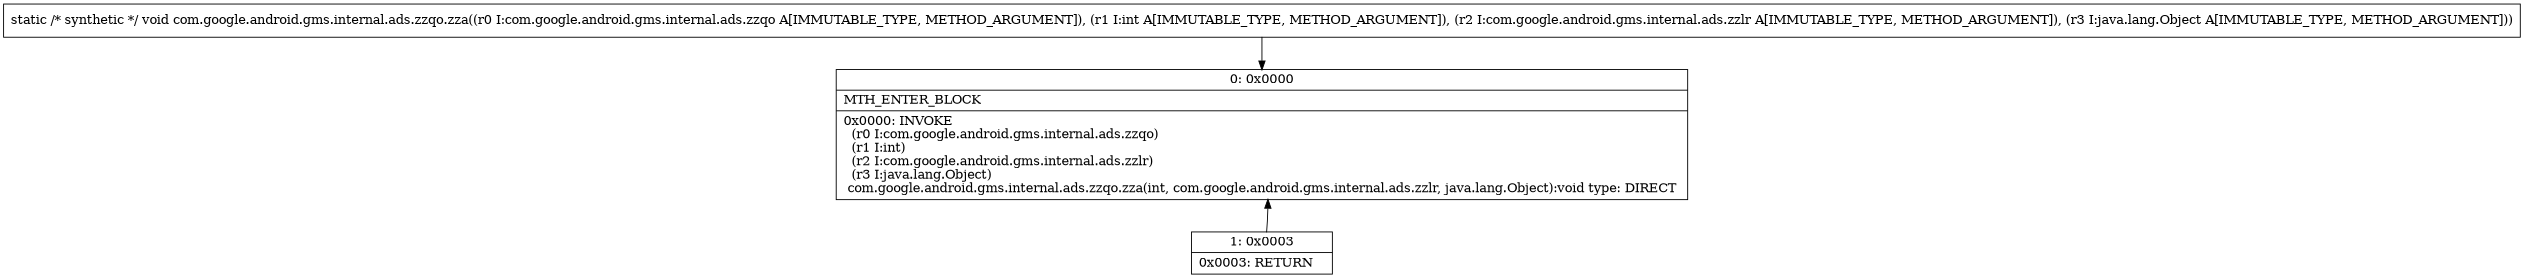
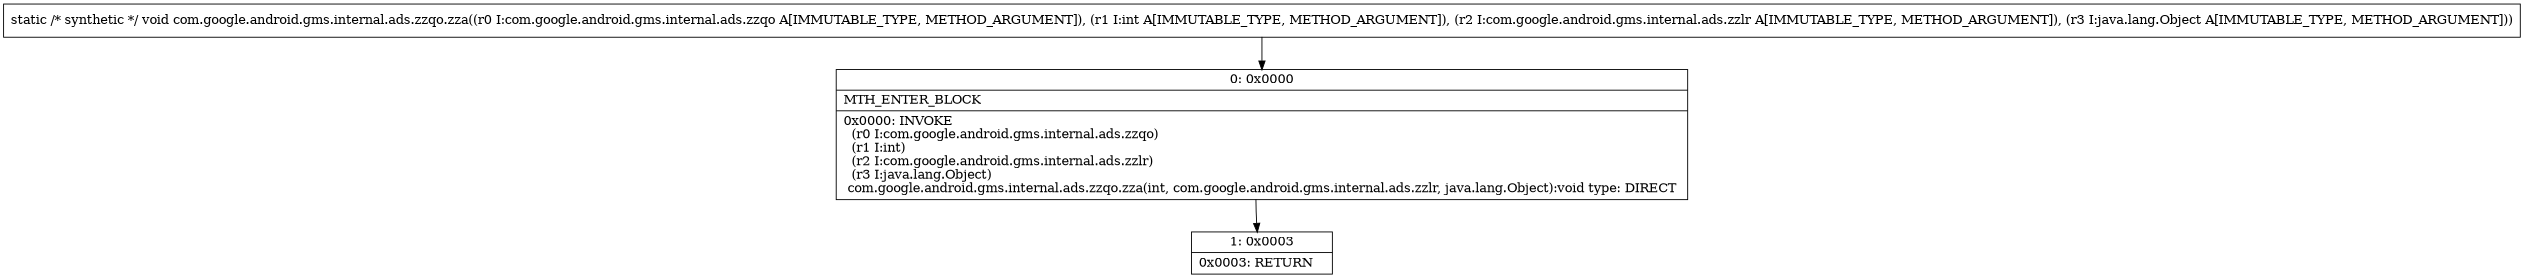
(1267, 220) -> (1256, 211)
